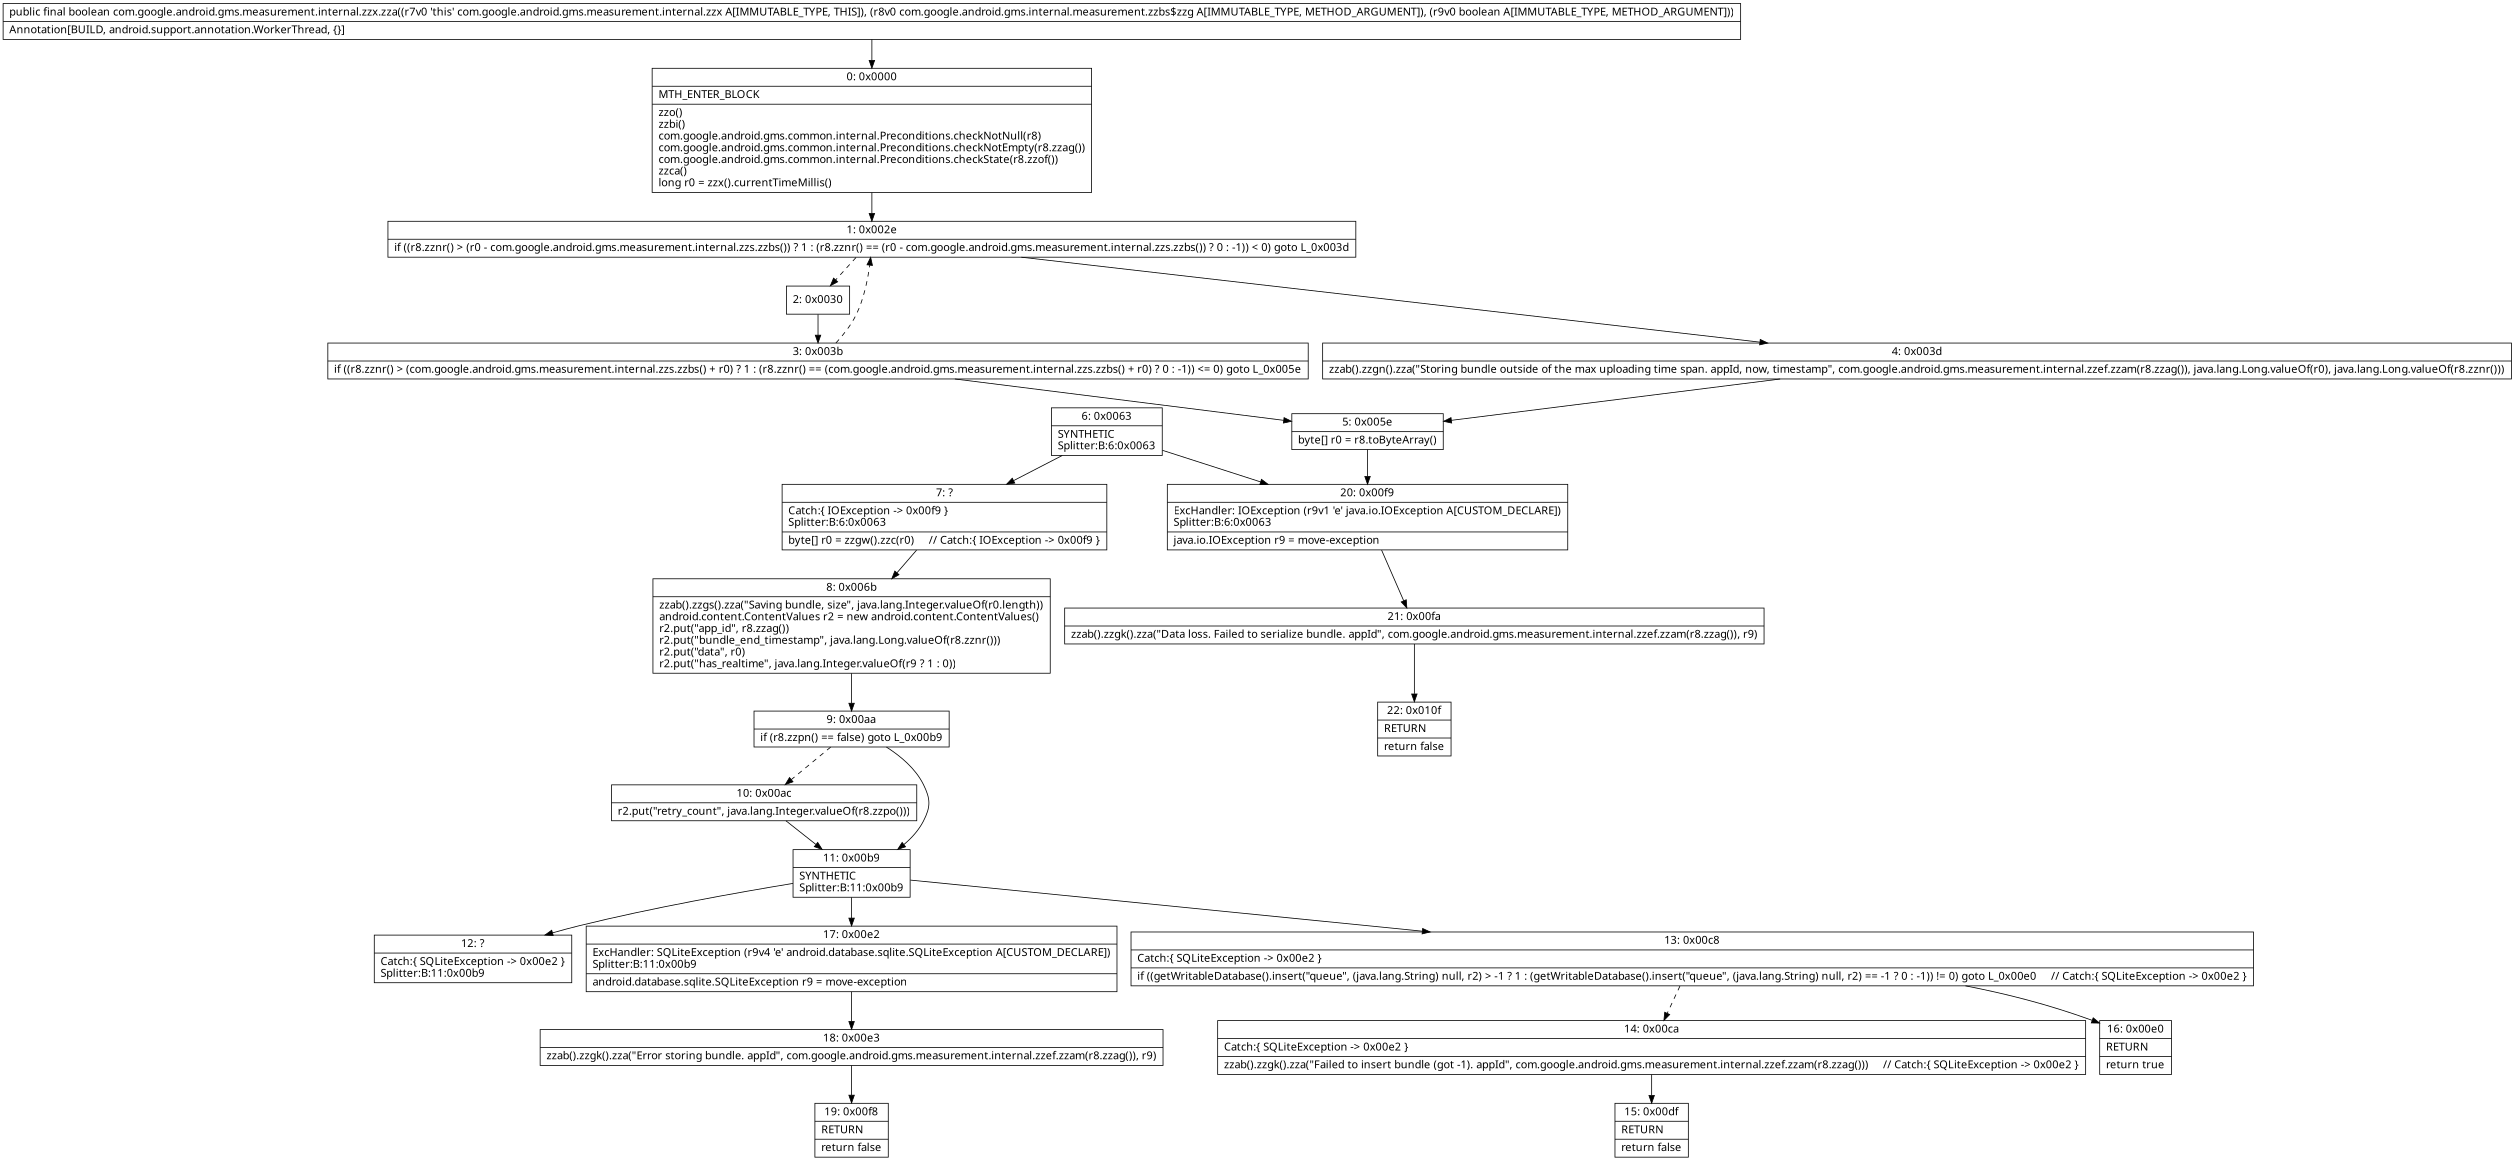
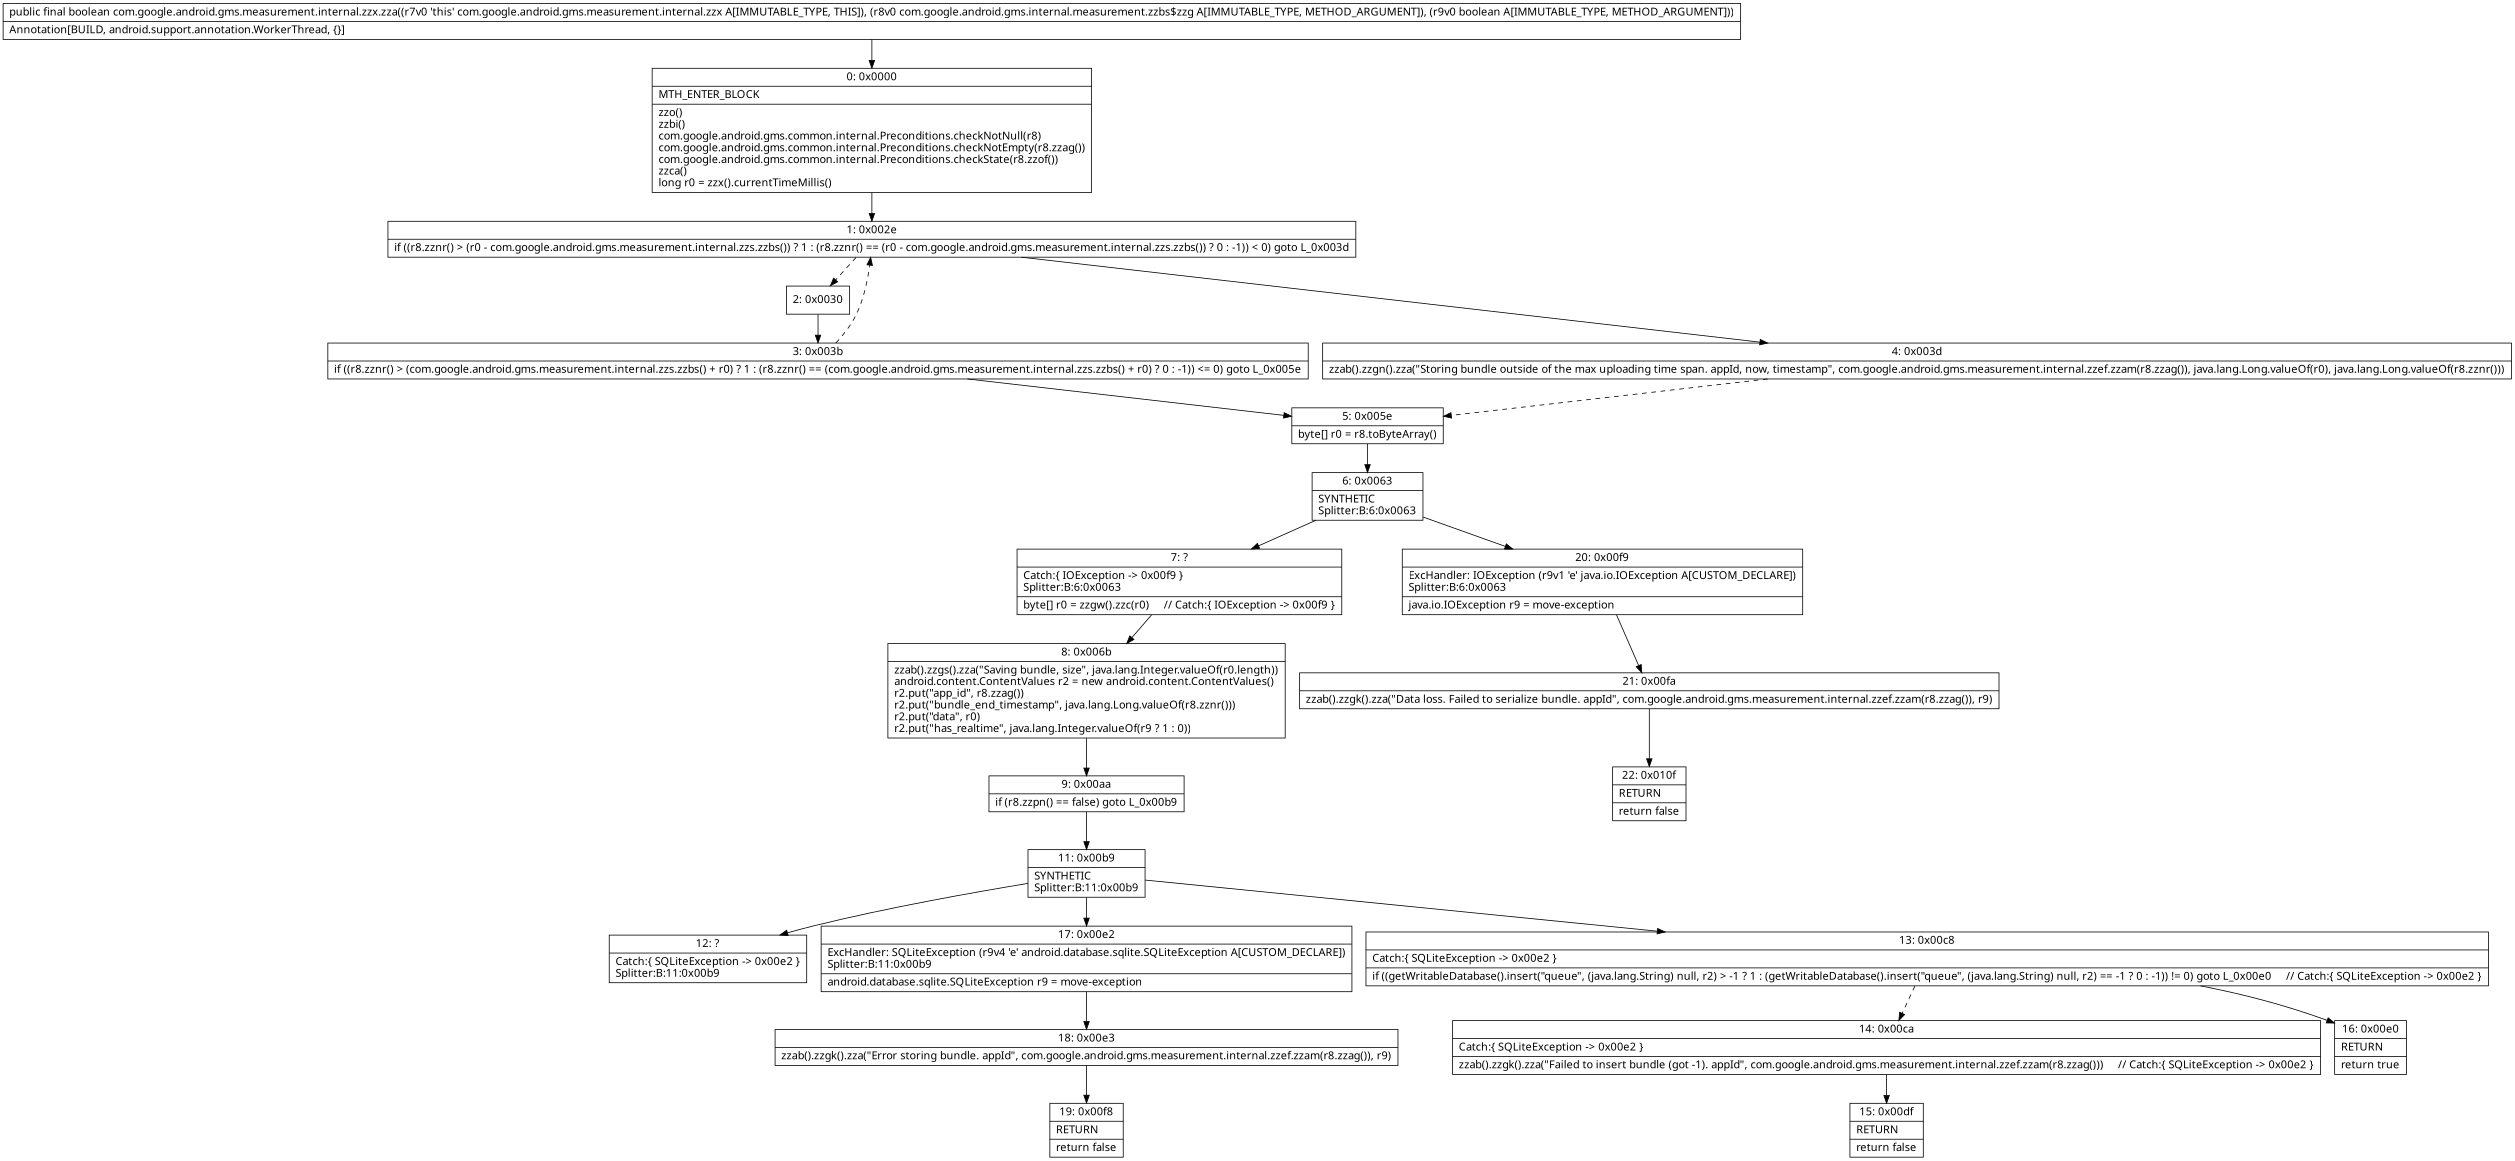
(1616, 400) -> (1610, 397)
(1368, 463) -> (1368, 454)
(764, 803) -> none
